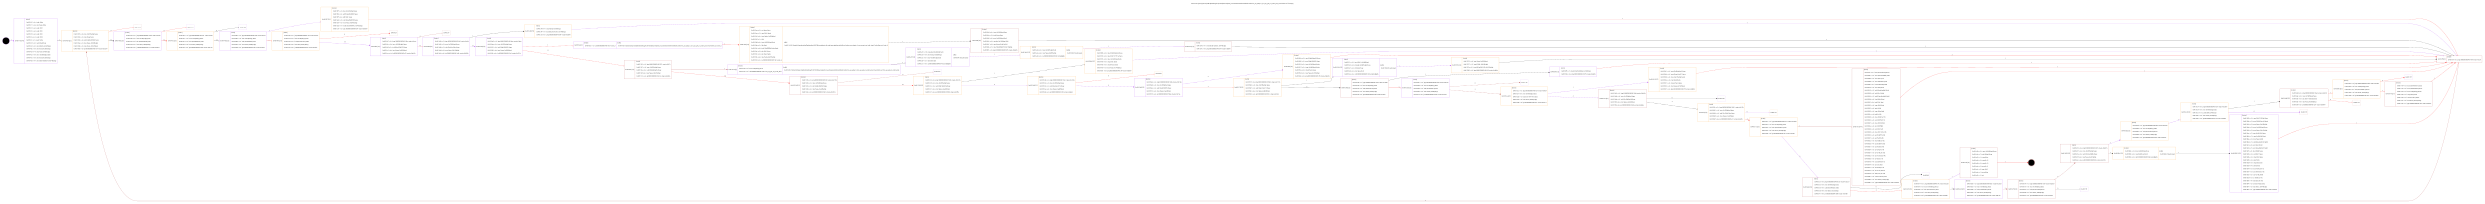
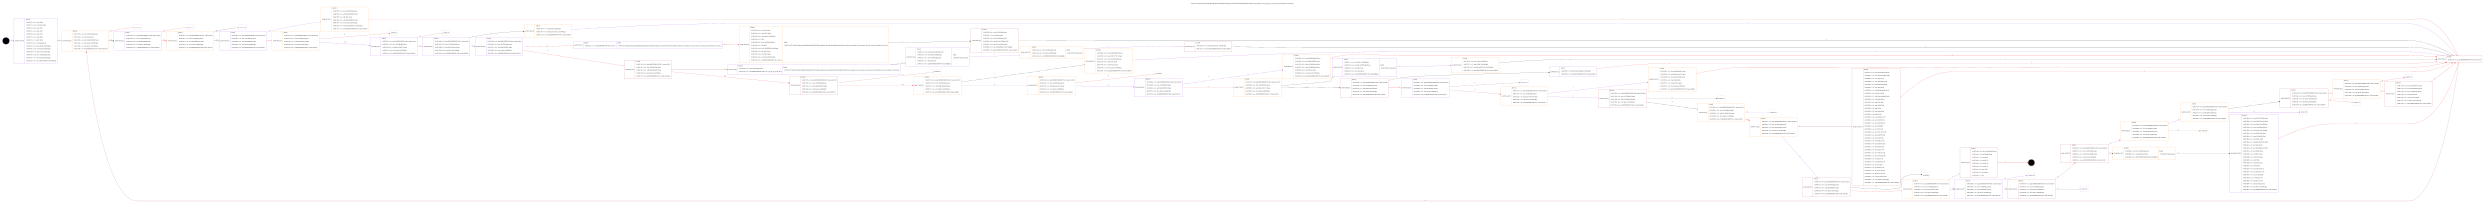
none -> (2204, 131)
none -> (2031, 175)
